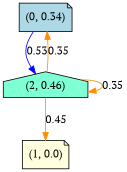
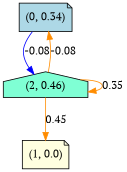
(37, 52) -> (37, 52)
(59, 52) -> (63, 52)
